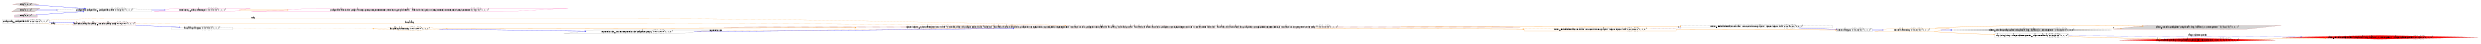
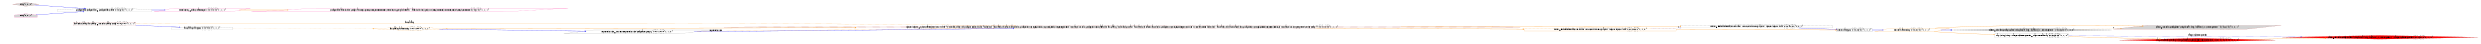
(26, 10) -> none
(26, 21) -> none
